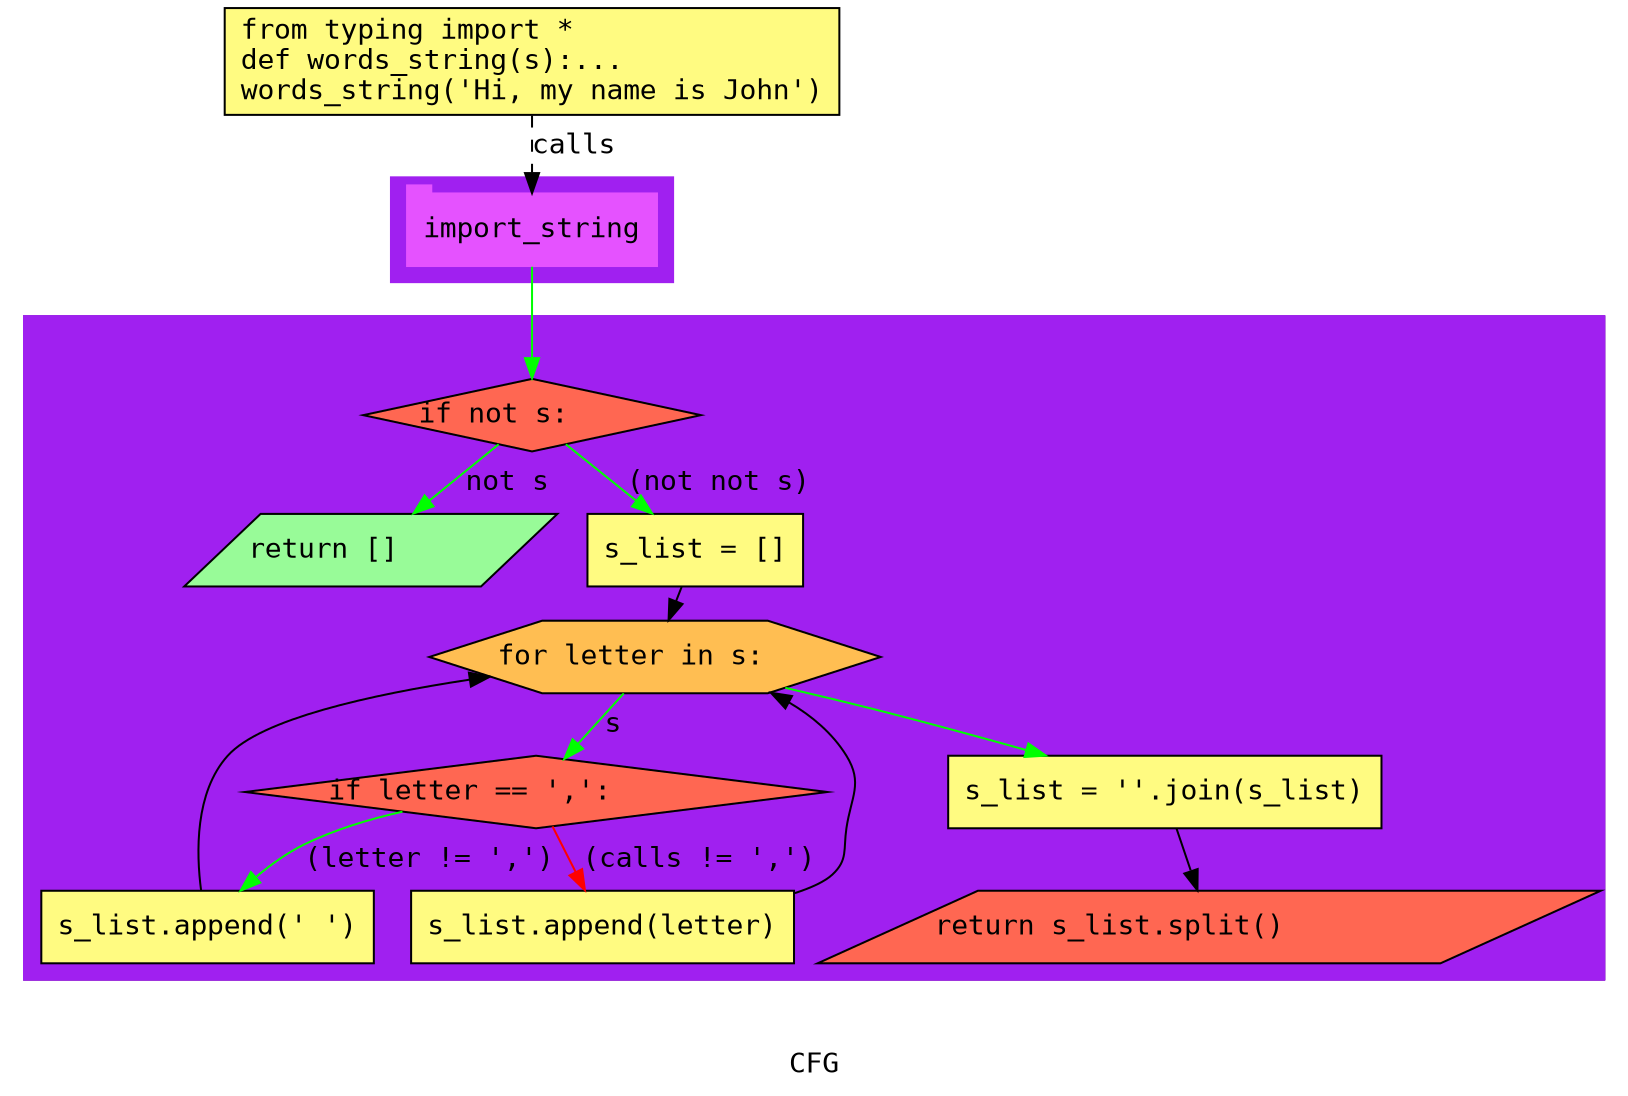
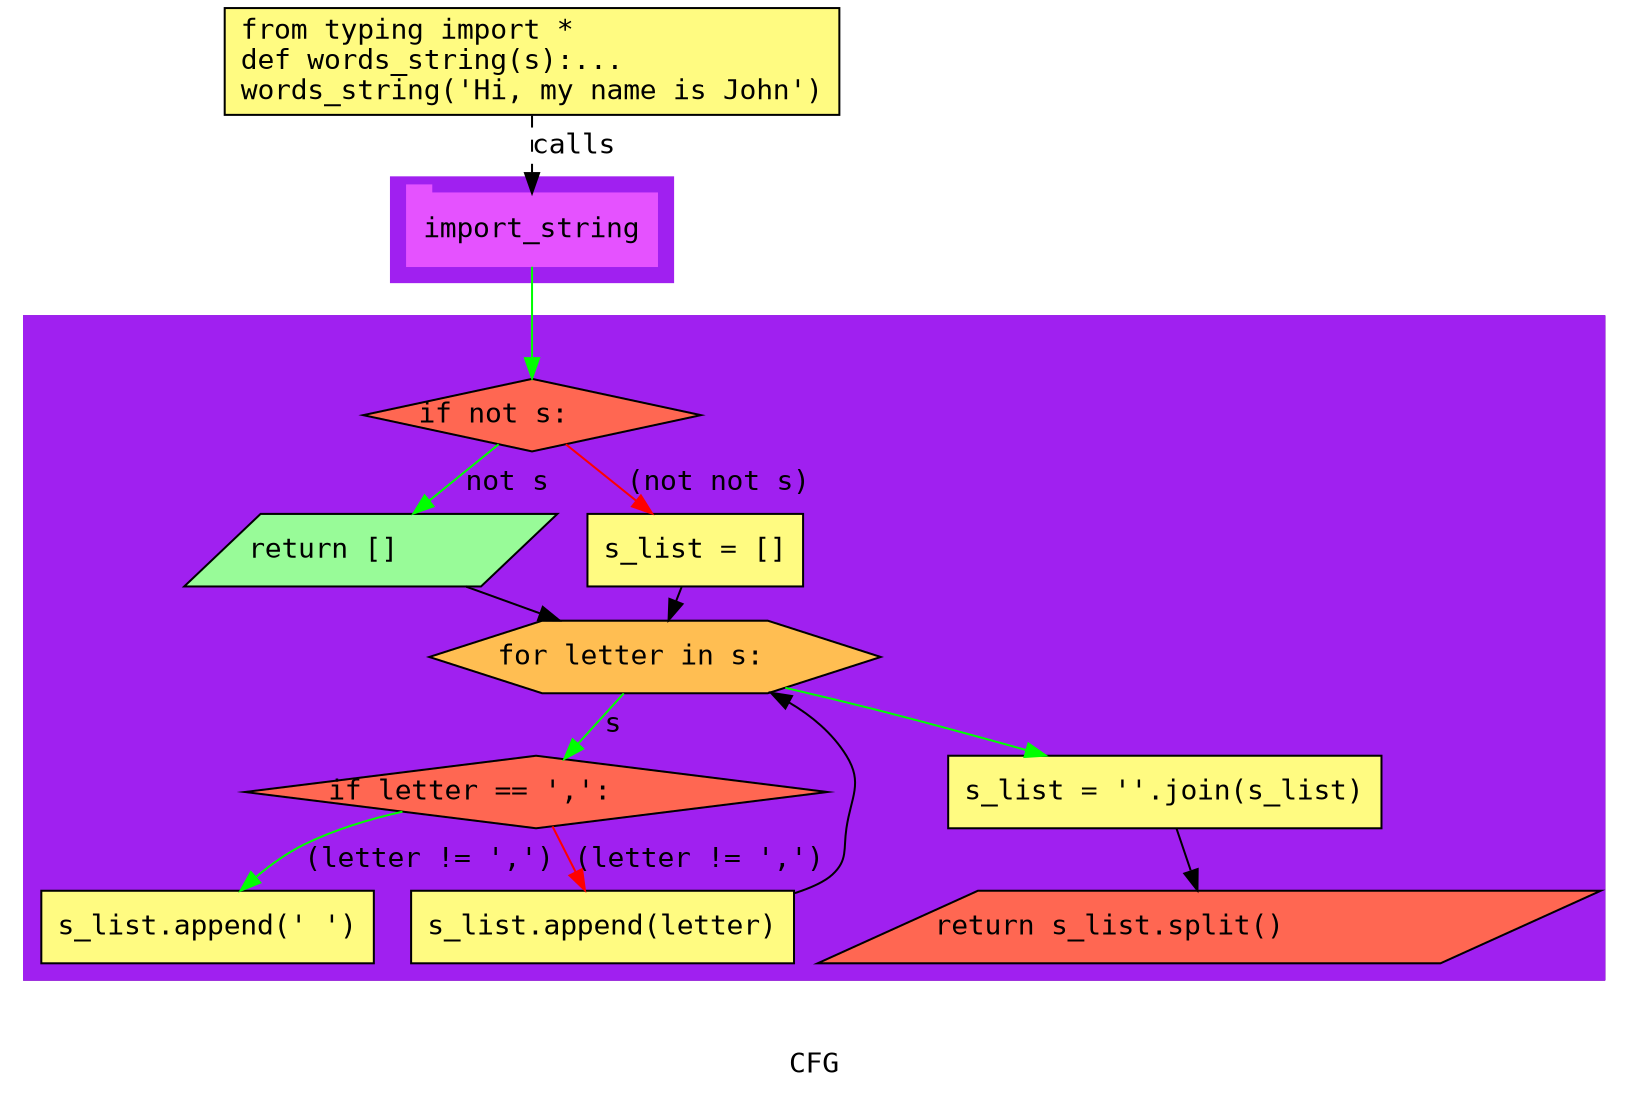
(601, 473) -> (601, 473)
(276, 726) -> (503, 600)
(699, 860) -> (699, 860)
